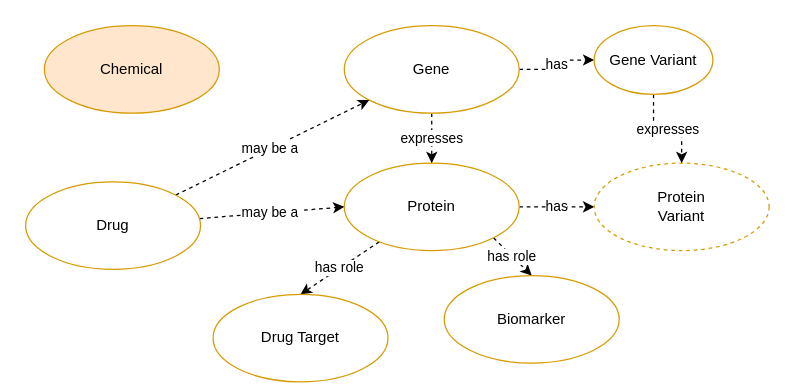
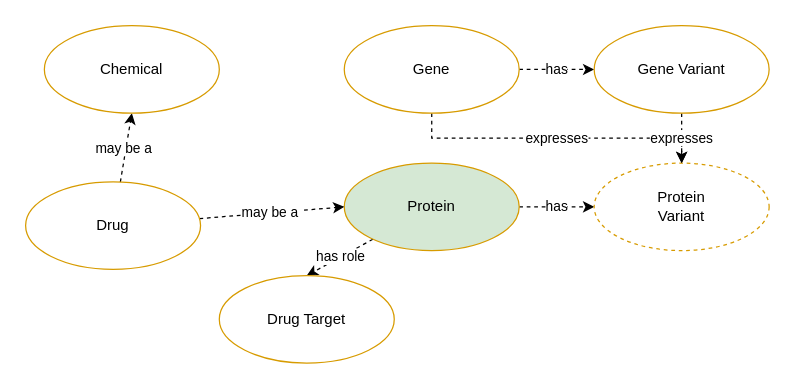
(654, 60) -> (682, 69)
(132, 69) -> (132, 69)
(432, 141) -> (550, 138)
(267, 150) -> (125, 152)
(432, 207) -> (432, 207)
(510, 254) -> none
(532, 319) -> none
(301, 338) -> (307, 319)
